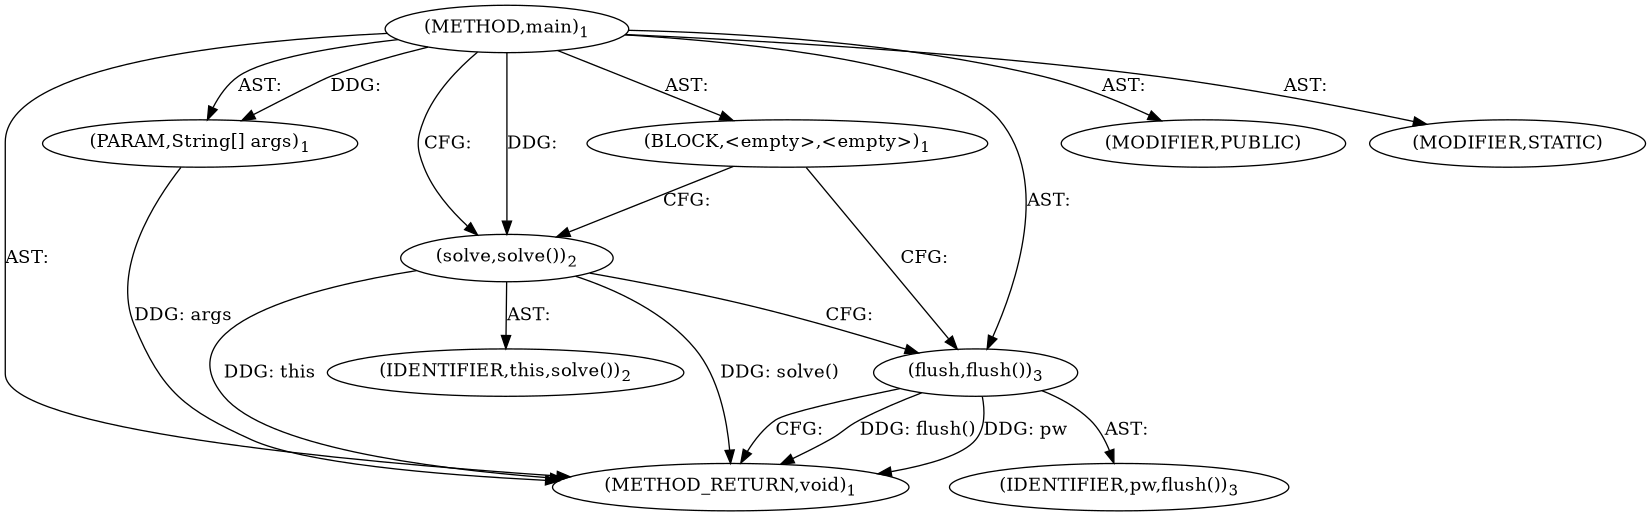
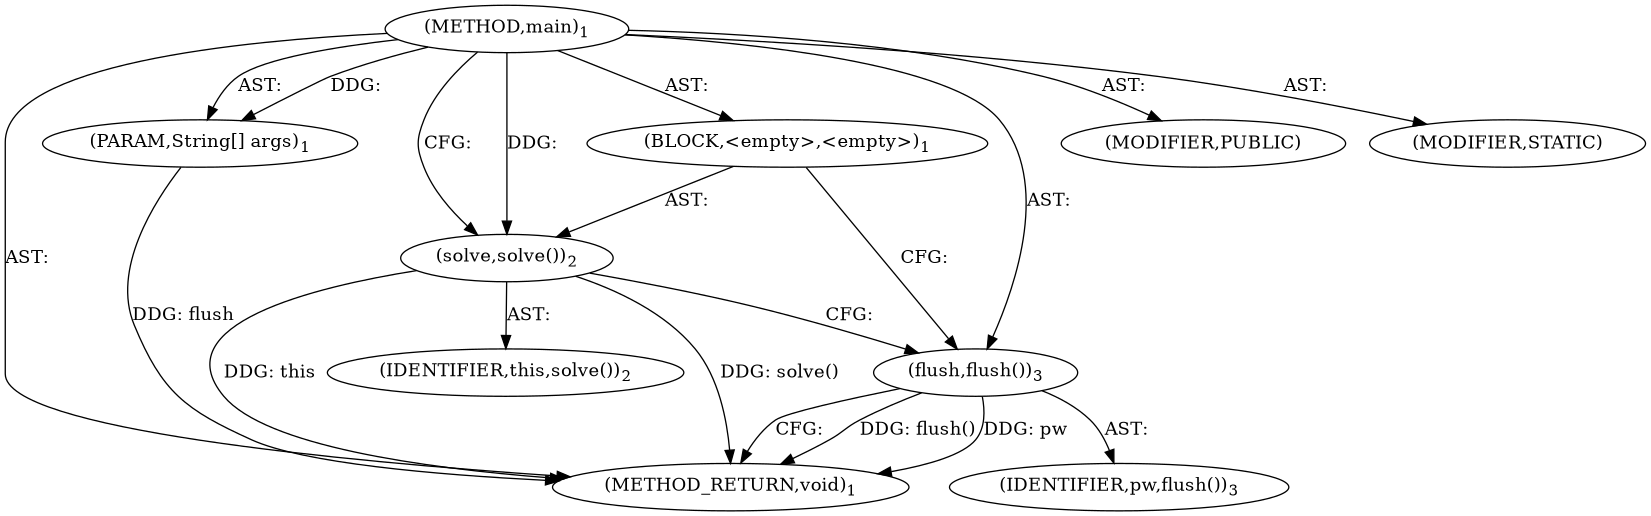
(690, 201) -> (690, 201)
(184, 315) -> (184, 315)
